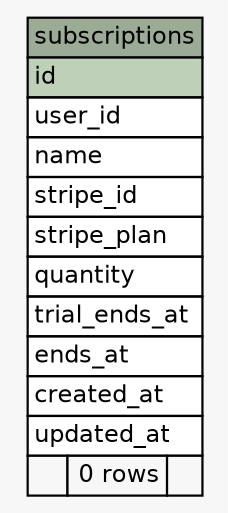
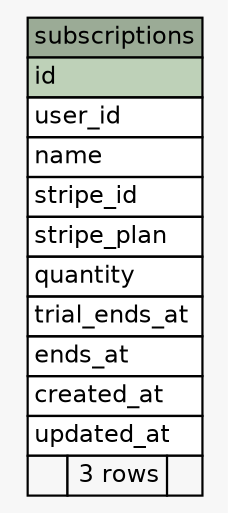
(119, 475) -> (119, 475)
